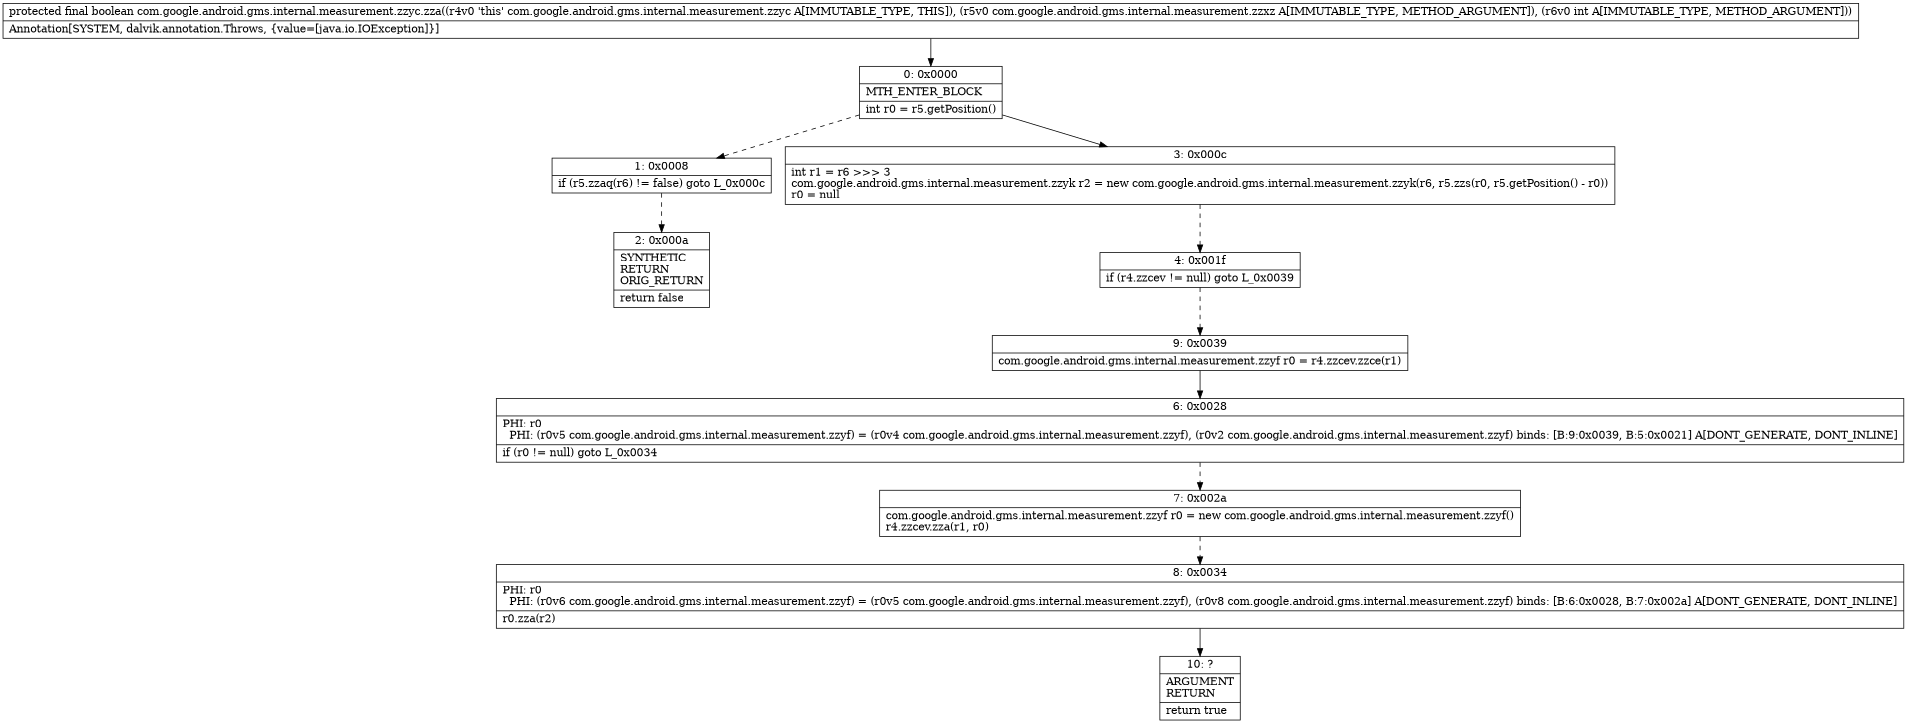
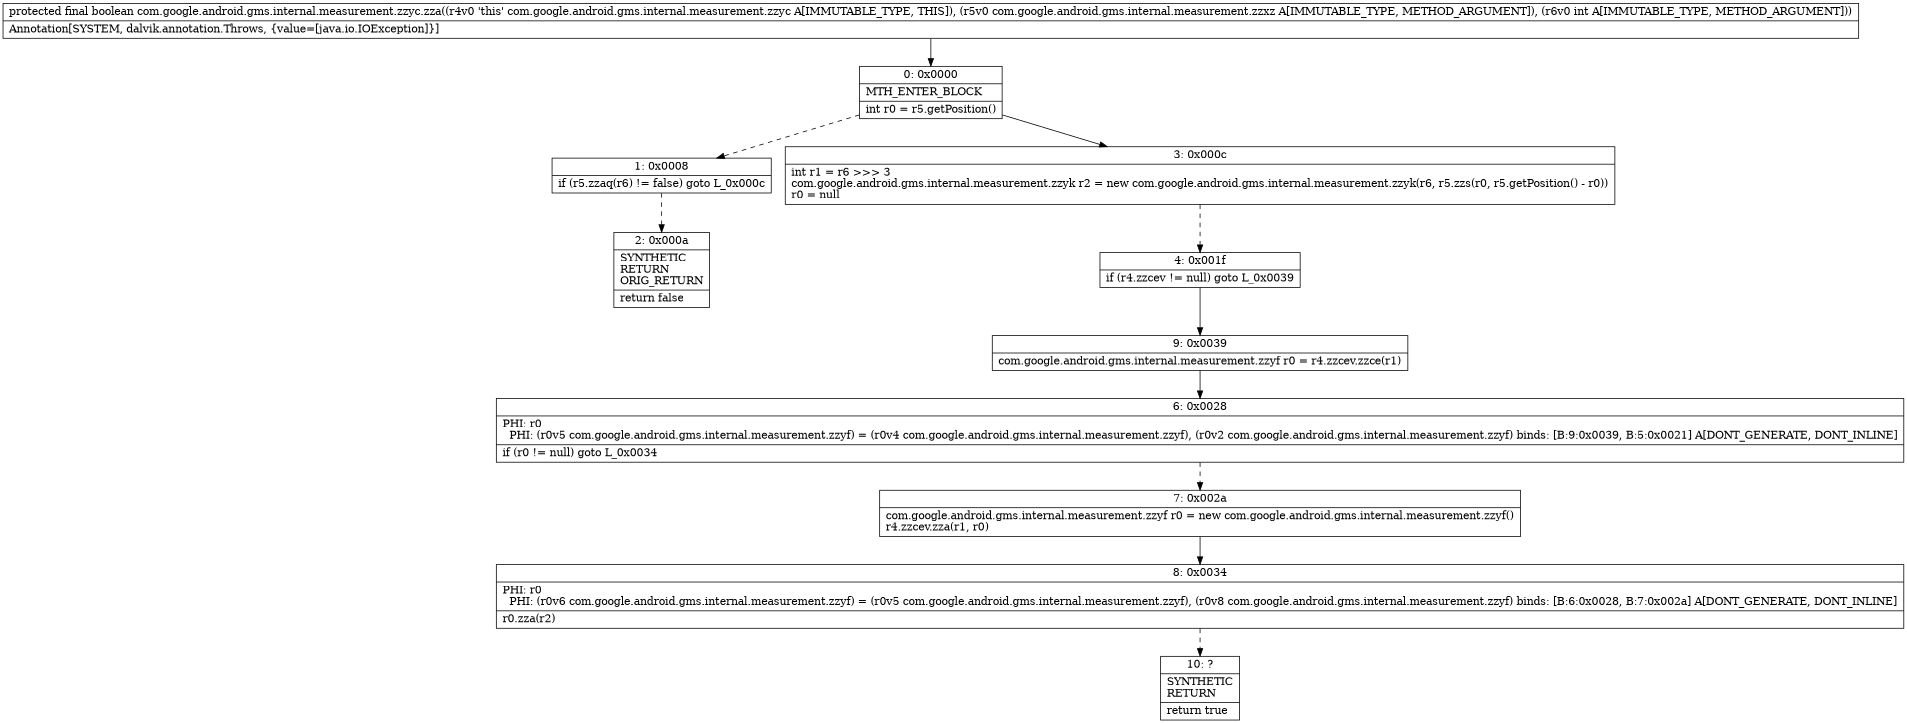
(1200, 308) -> (1200, 308)
(1200, 547) -> (1200, 547)
(1200, 638) -> (1200, 638)
(1200, 682) -> (1200, 682)
